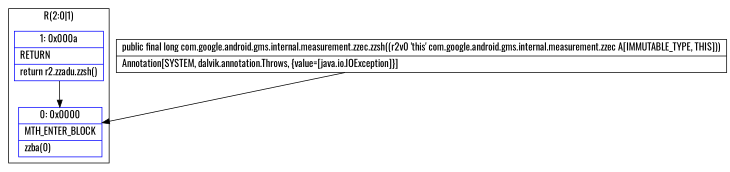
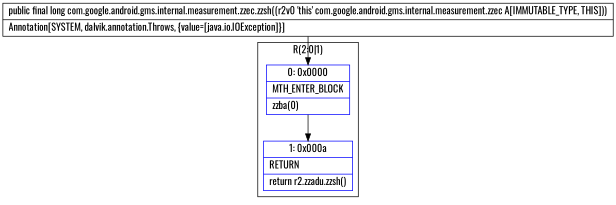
(60, 90) -> (308, 124)
